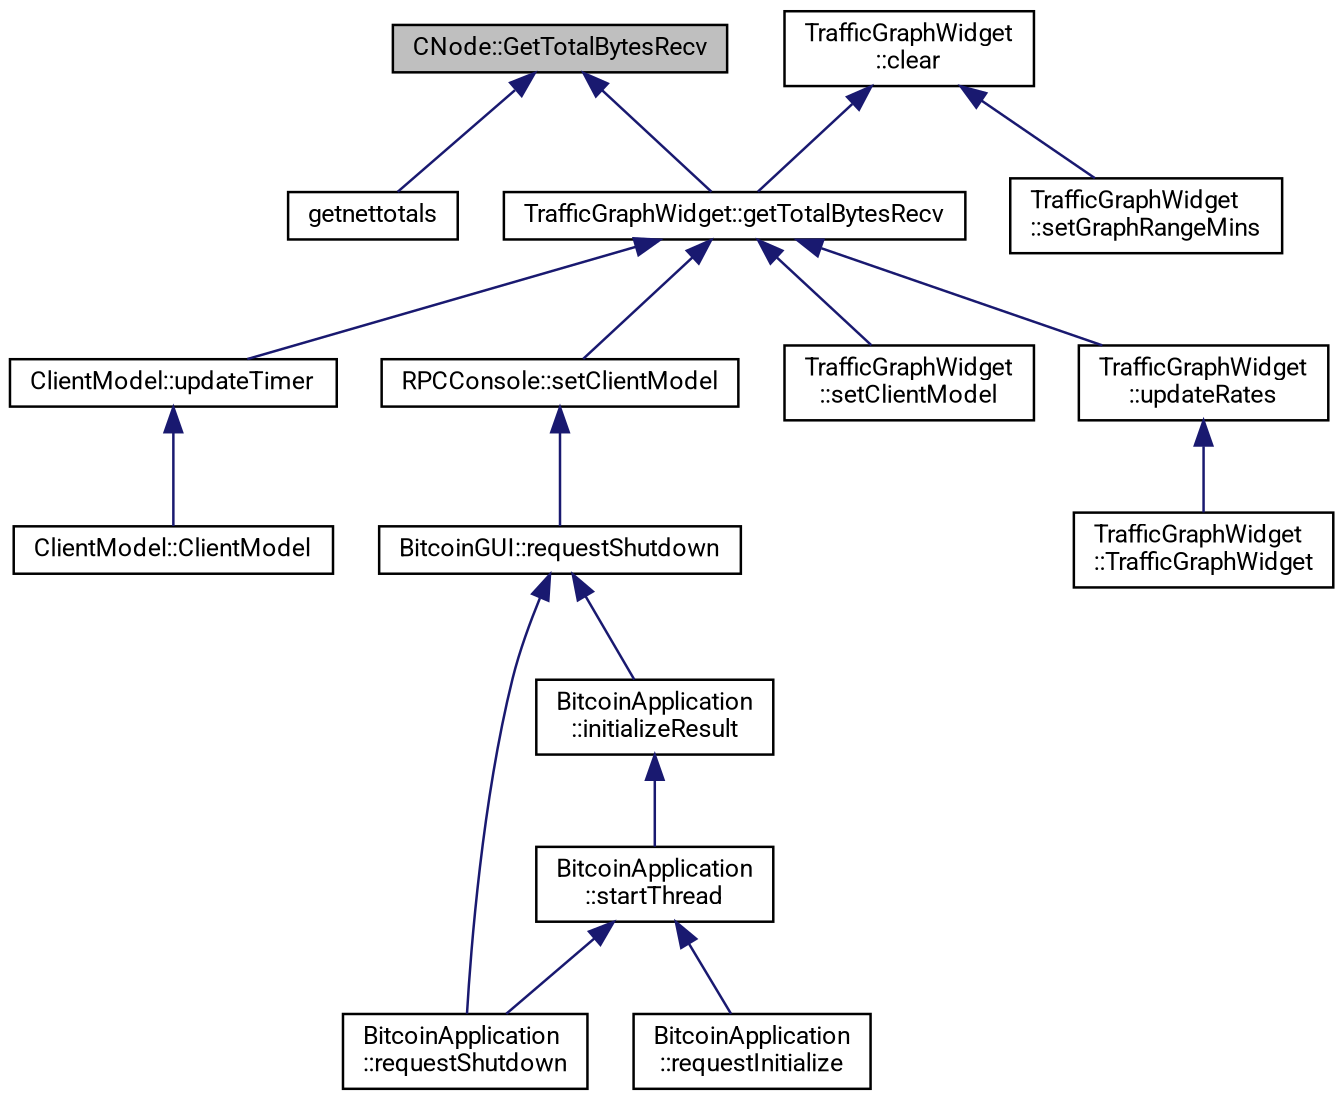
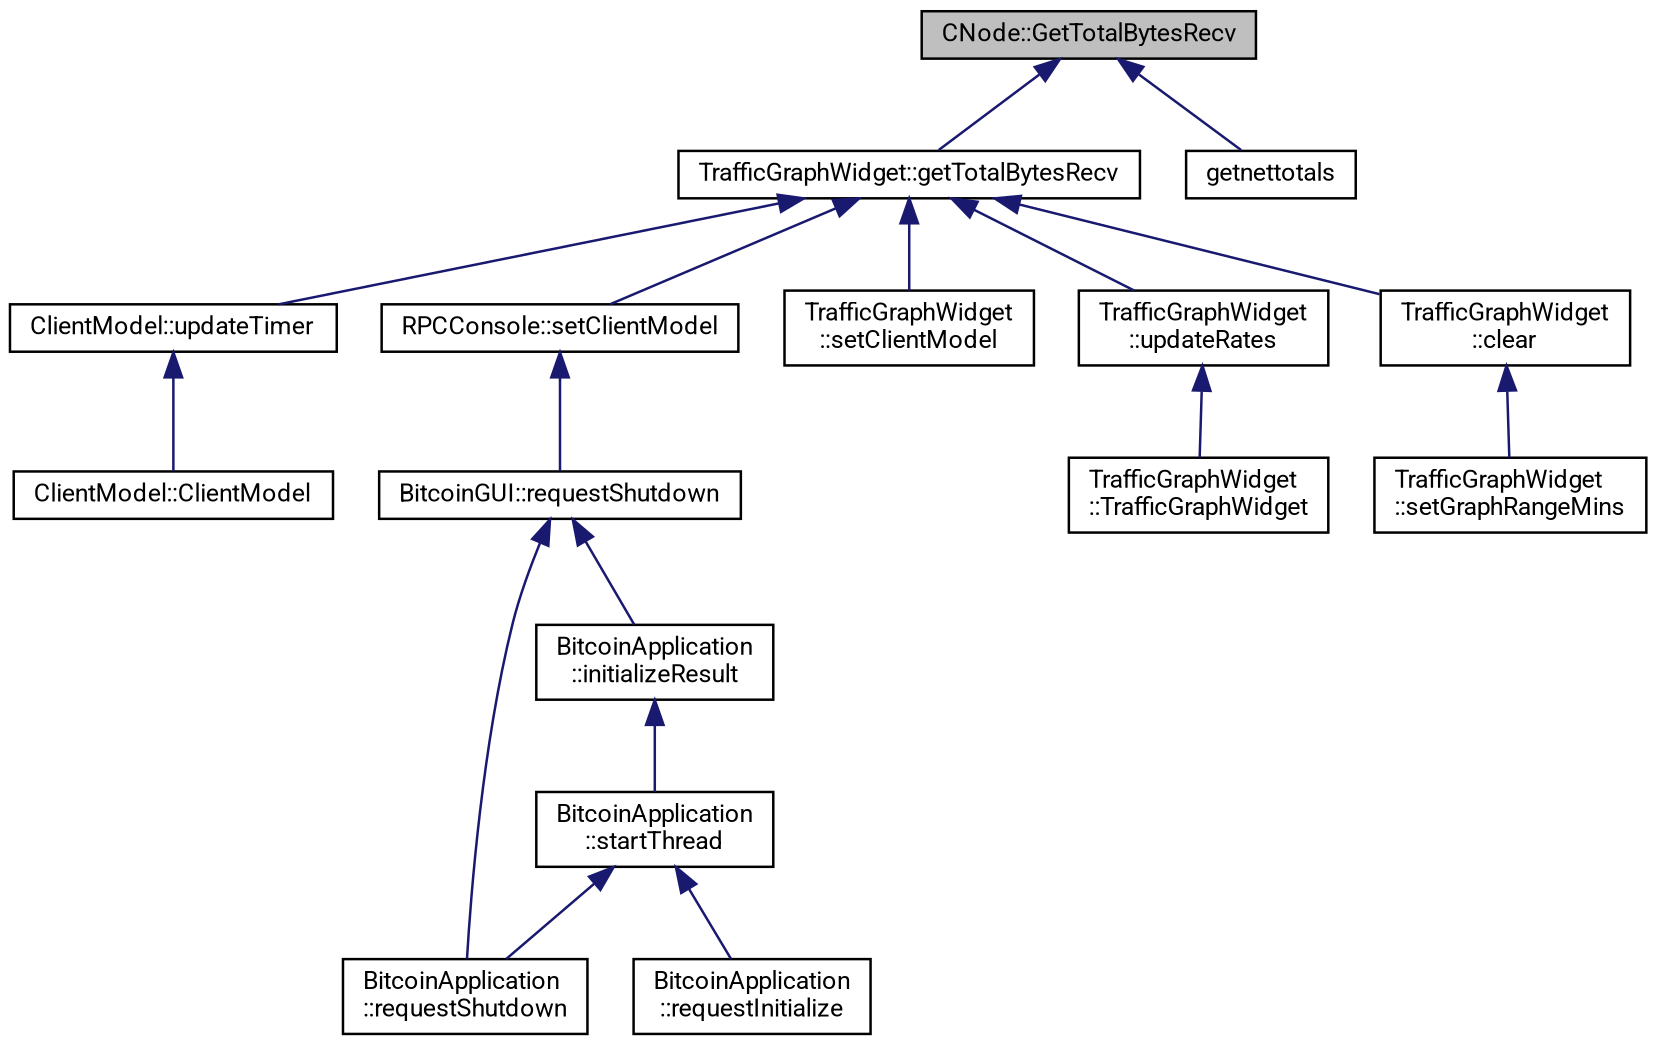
(805, 148) -> (1200, 249)
